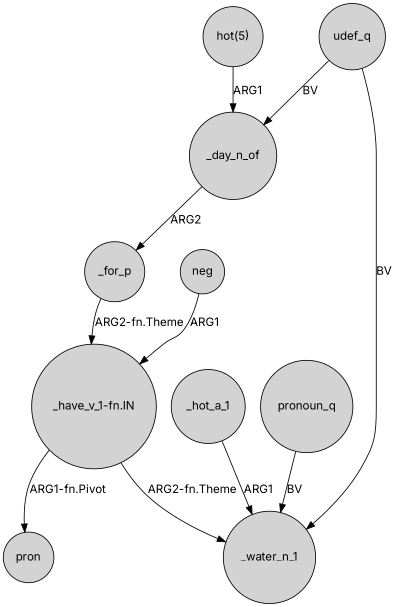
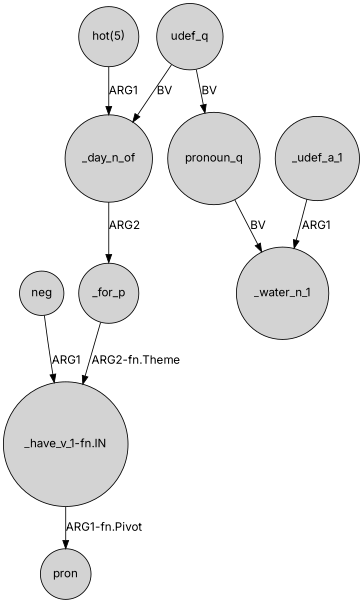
(376, 306) -> (200, 87)
(208, 406) -> (317, 159)
(163, 509) -> none
